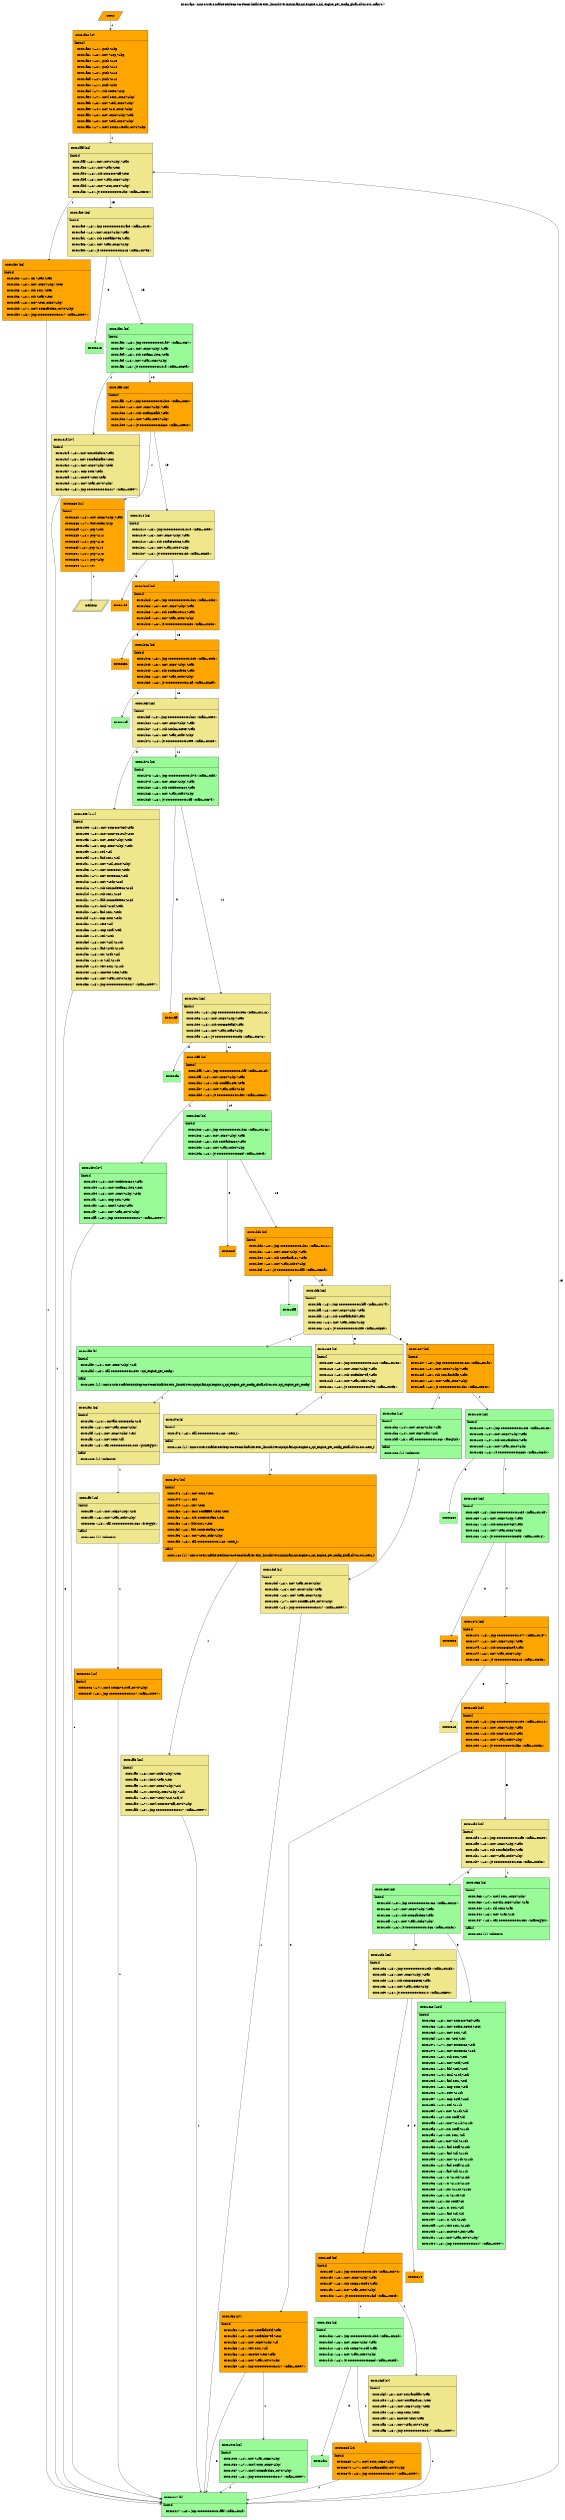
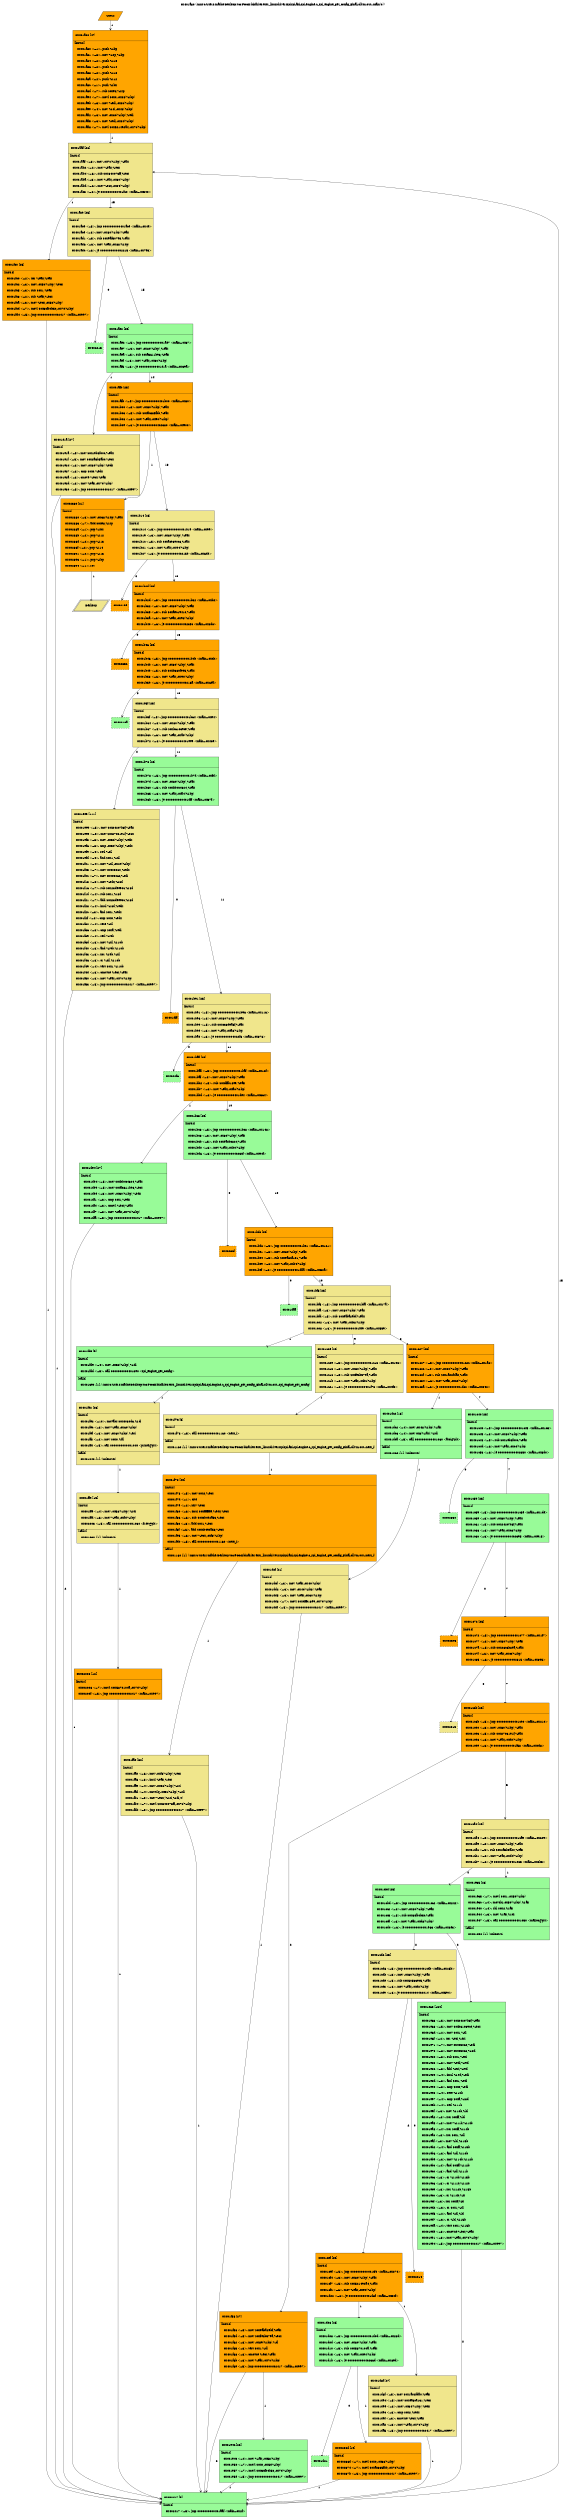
(503, 1476) -> (507, 1477)
none -> (460, 2469)
